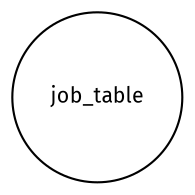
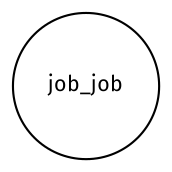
(97, 97) -> (86, 86)
